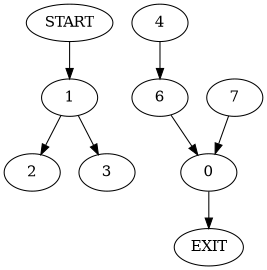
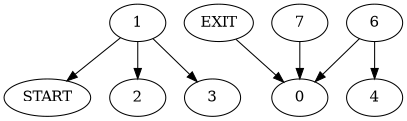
(70, 55) -> (98, 56)
(160, 55) -> (375, 55)
(209, 205) -> (256, 57)
